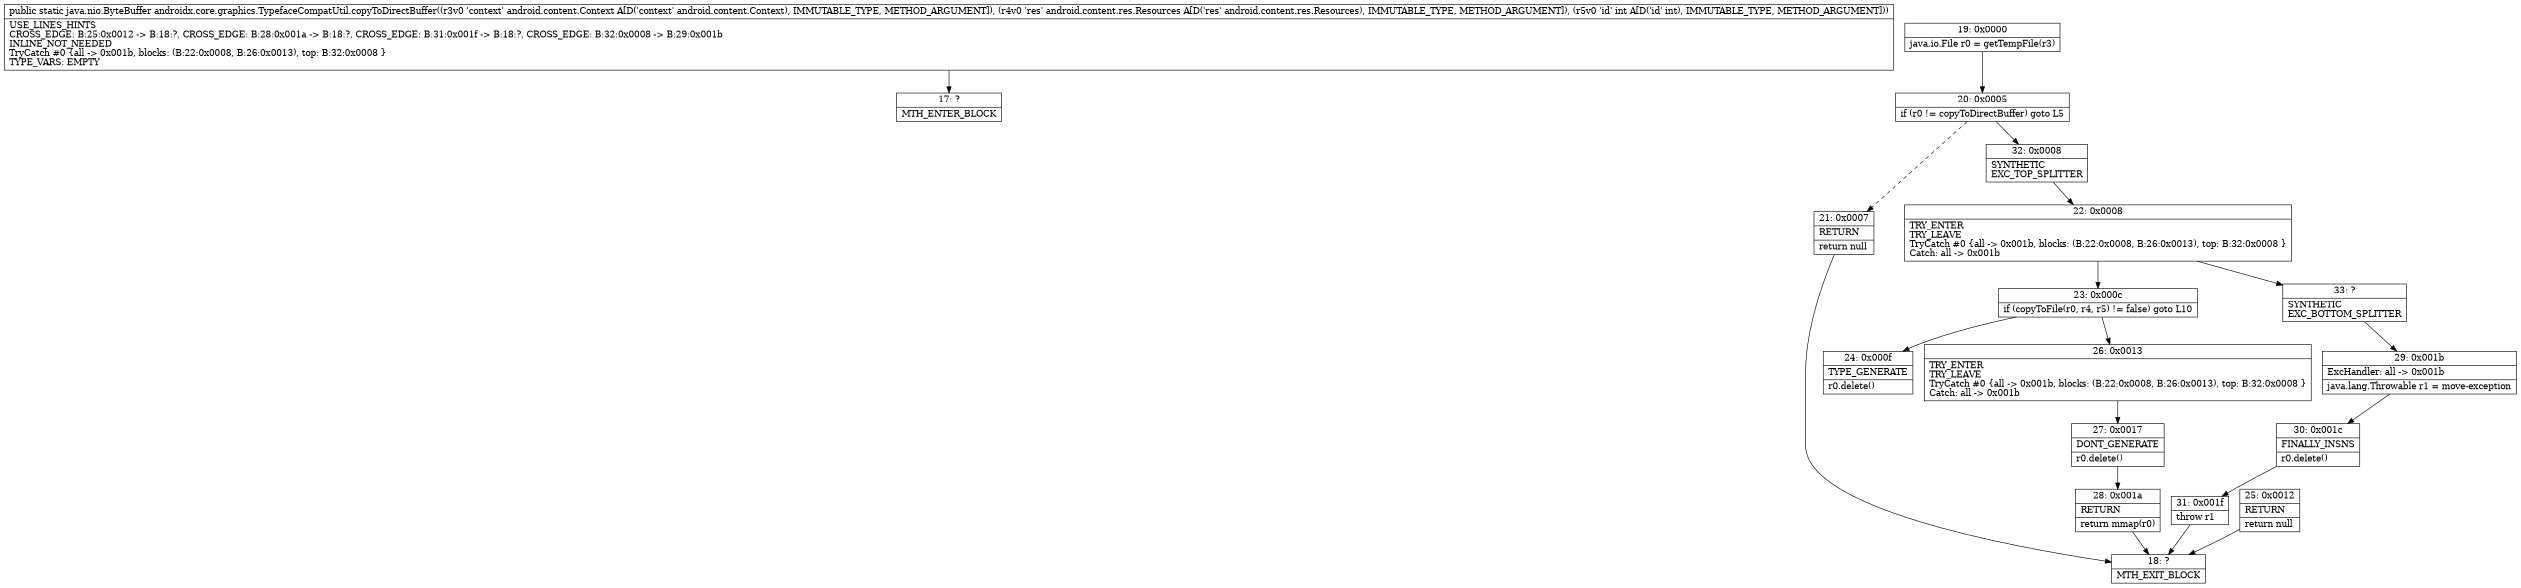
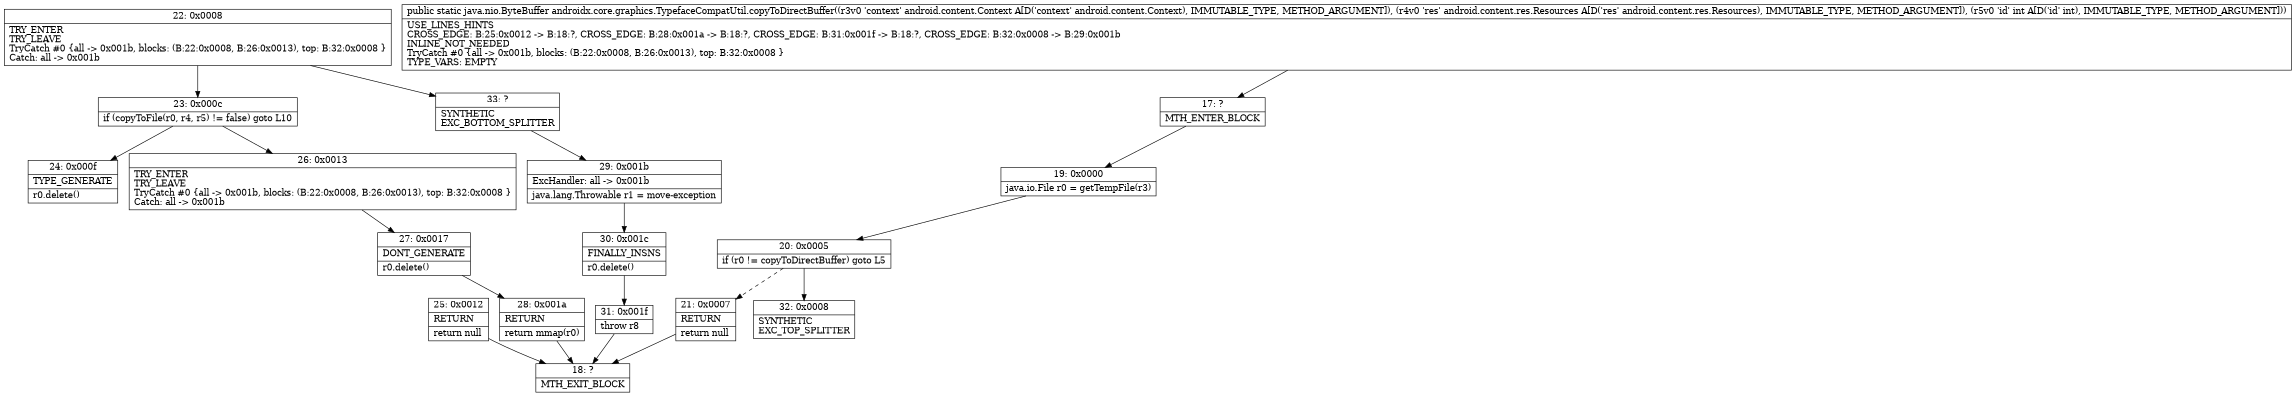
none -> (1148, 145)
(2061, 191) -> none
(2196, 517) -> (620, 326)
